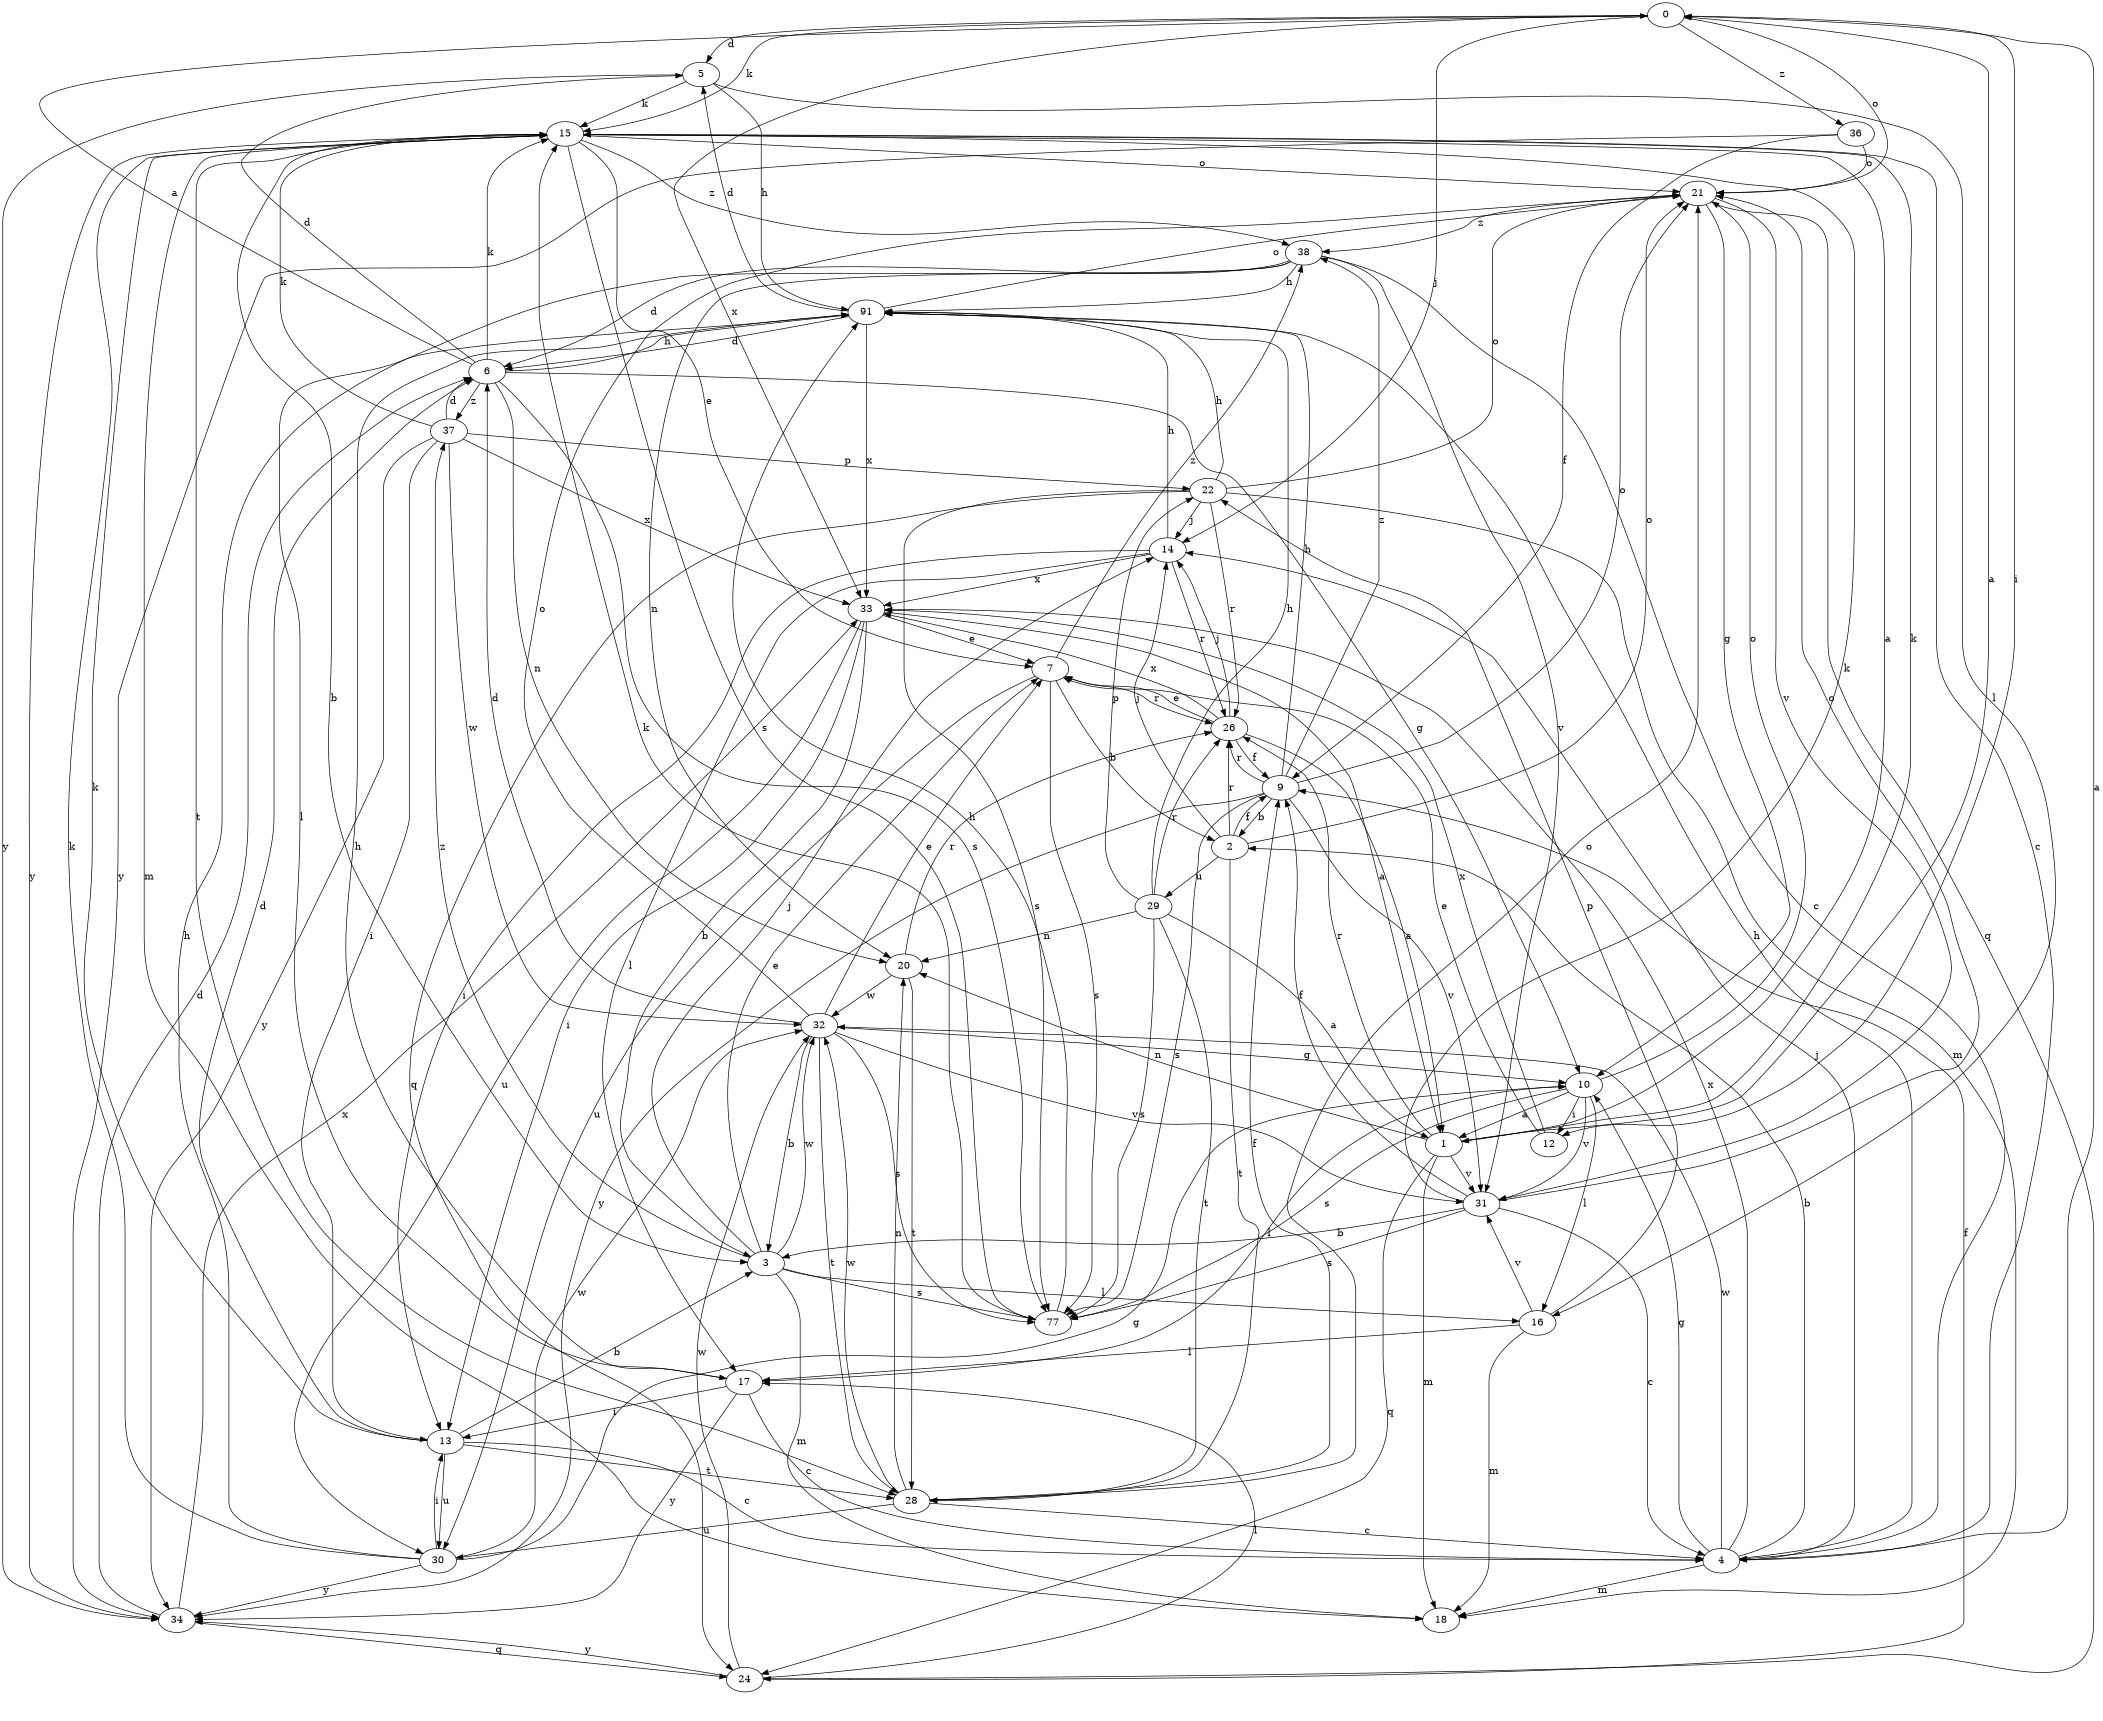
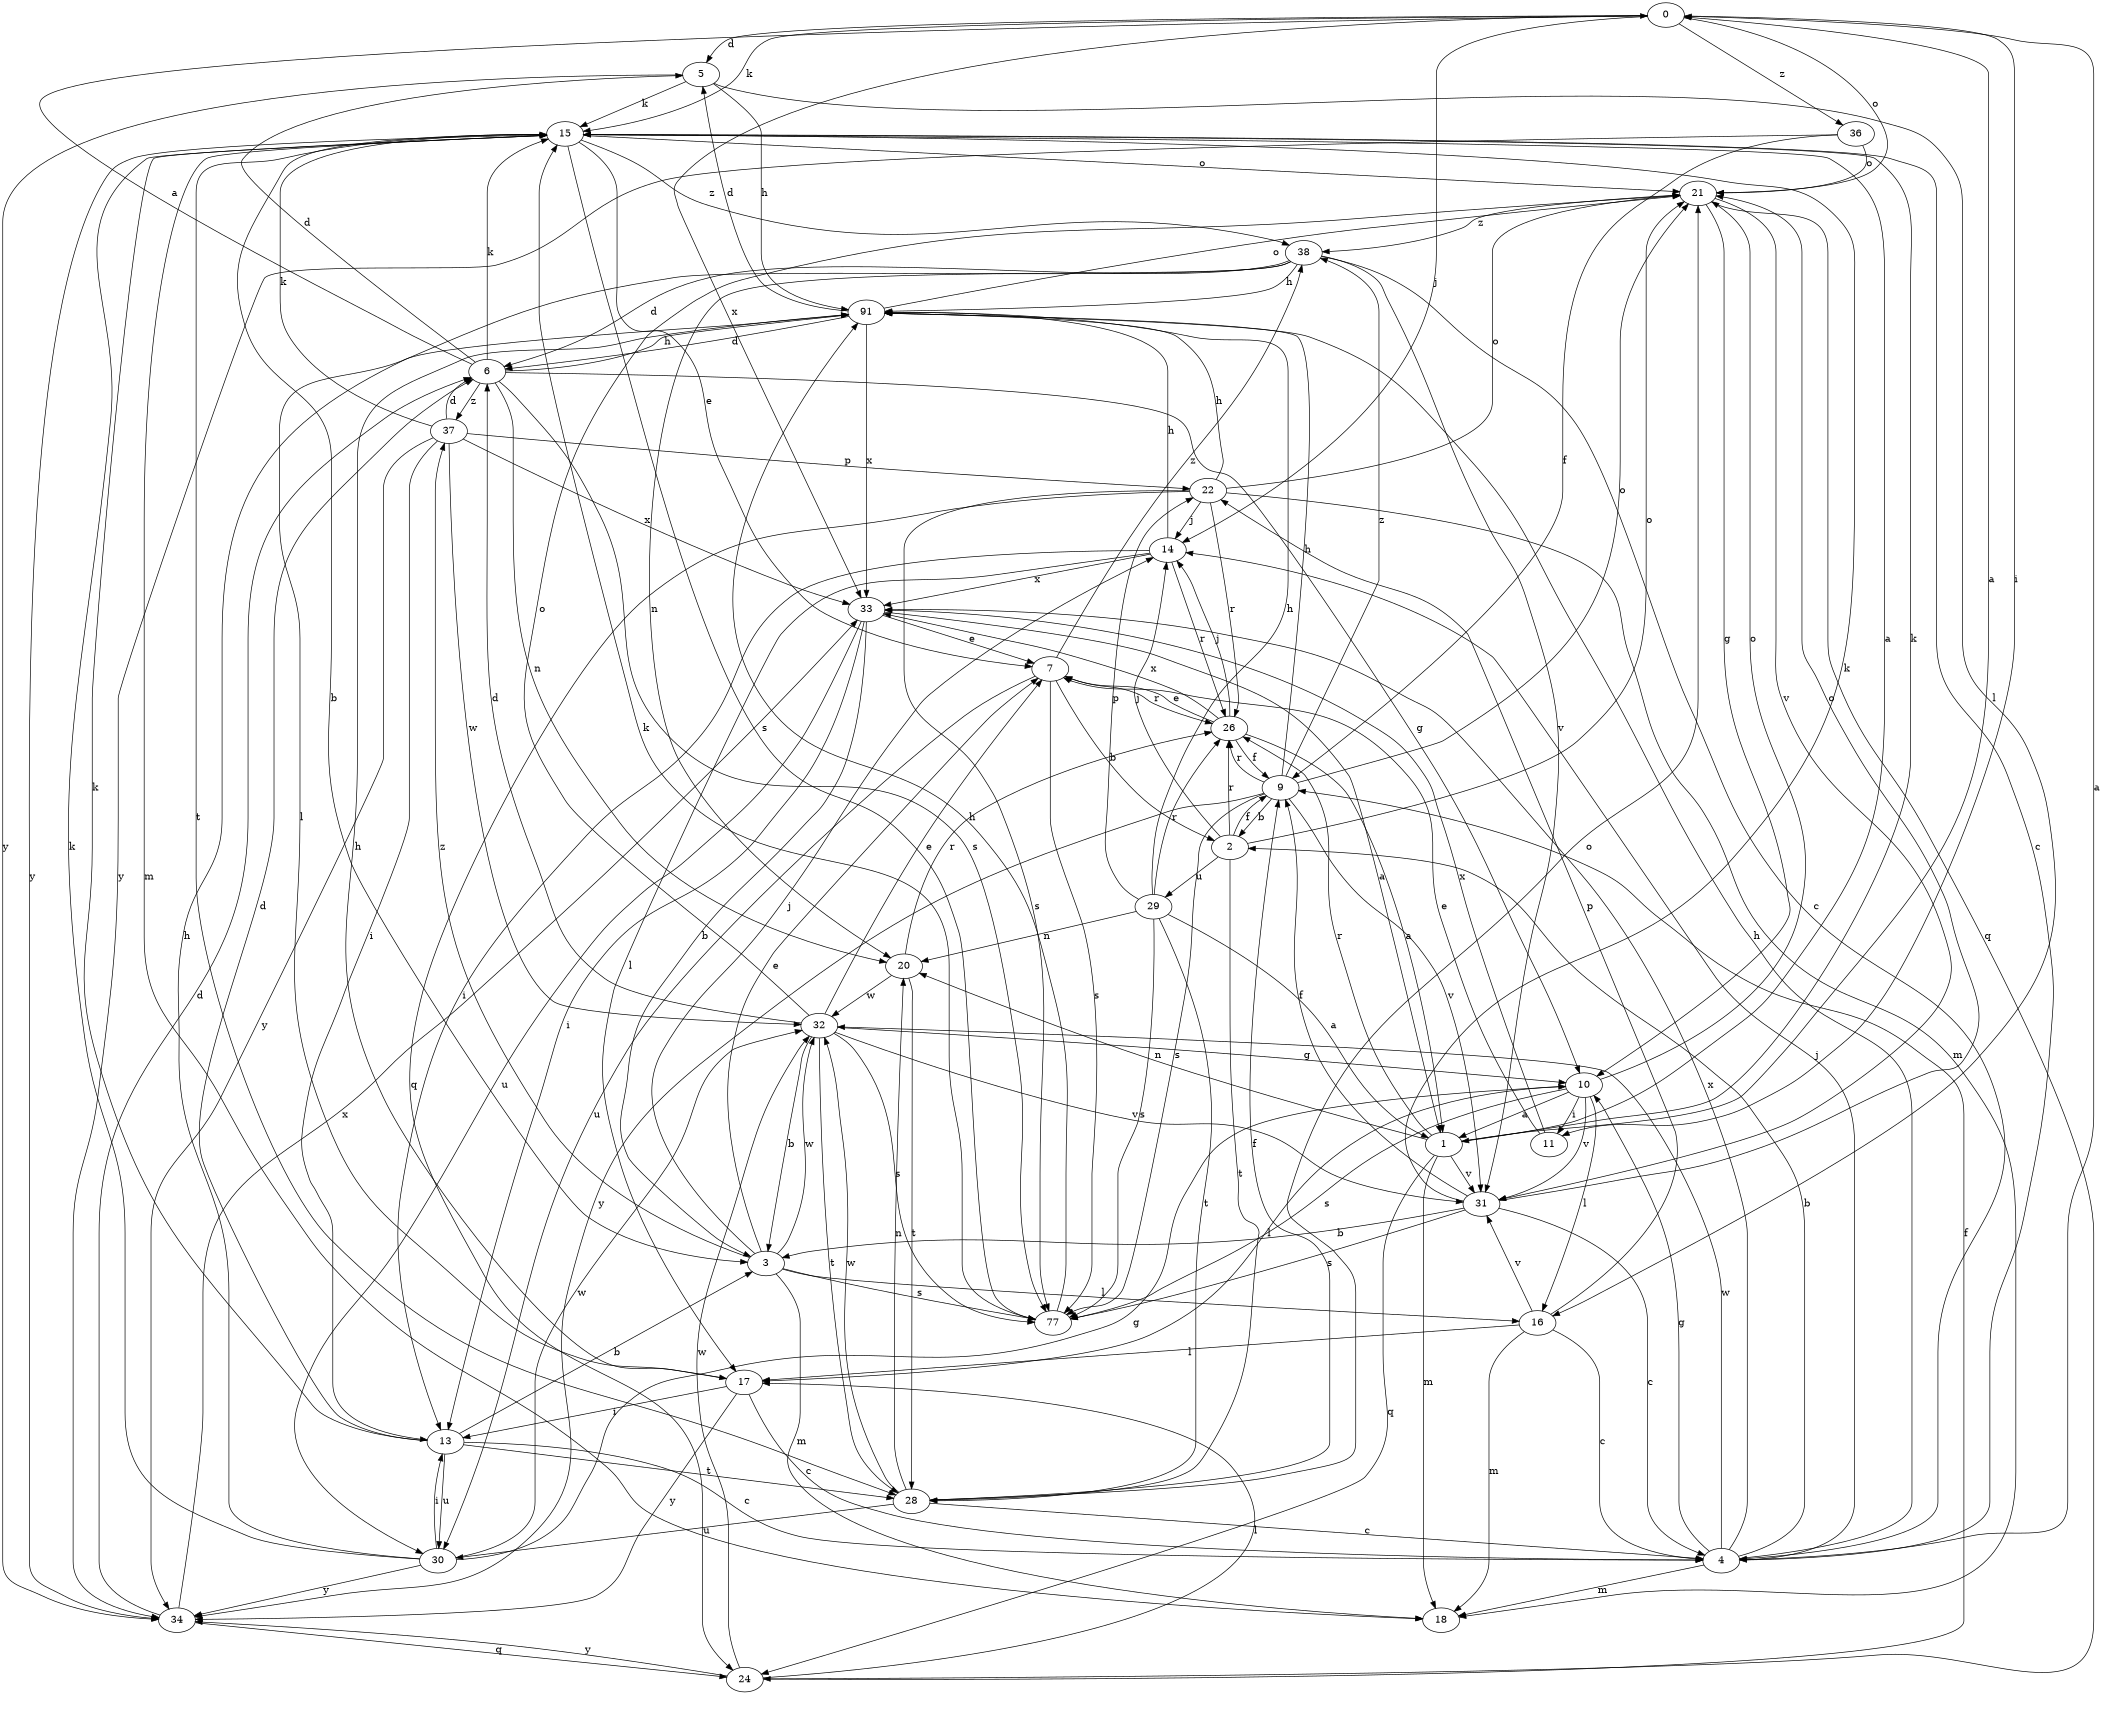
(1549, 1145) -> (1549, 1145)
none -> (1600, 1466)
